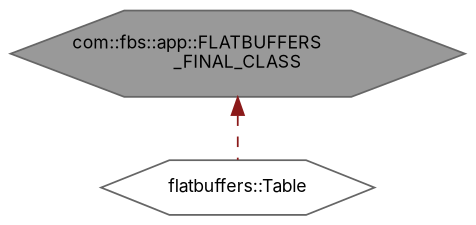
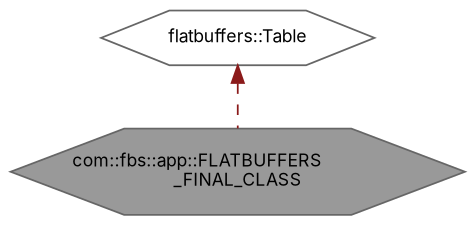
(238, 138) -> (238, 106)
